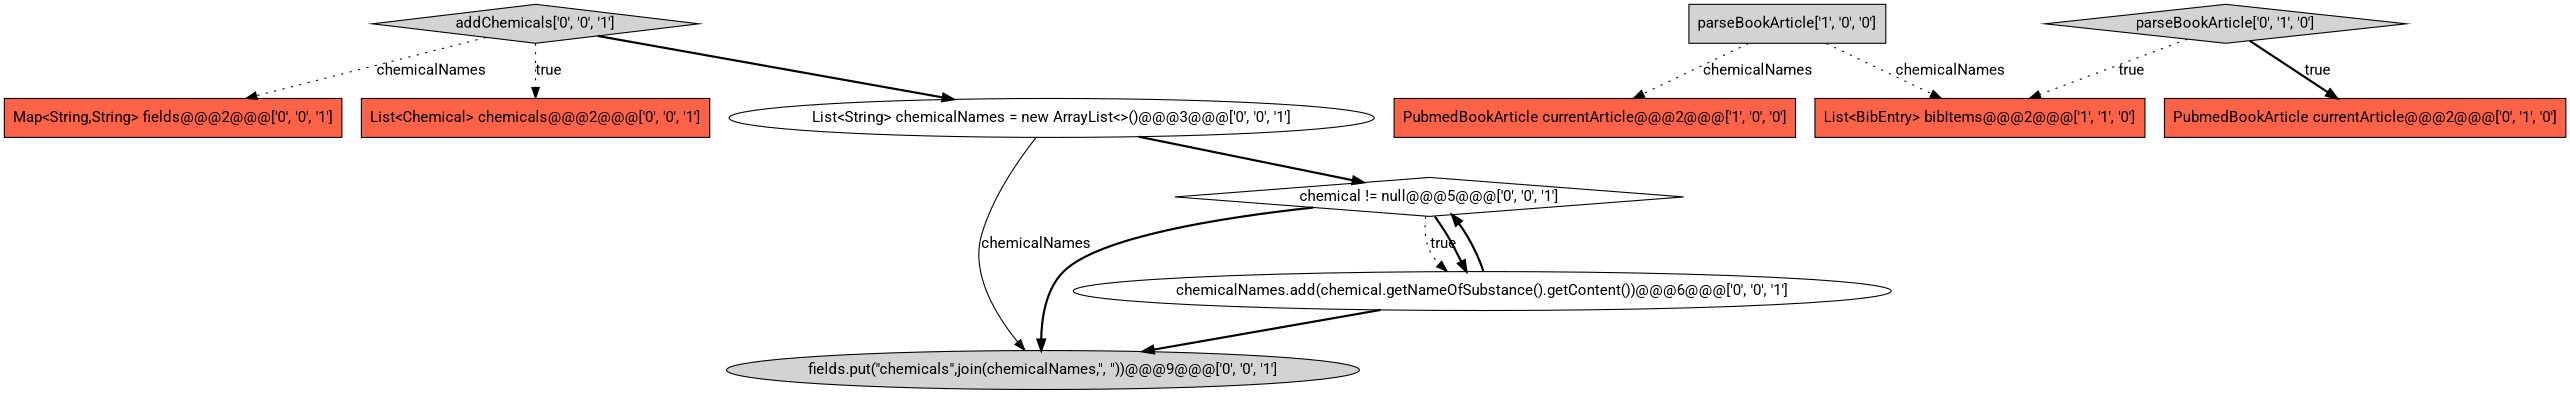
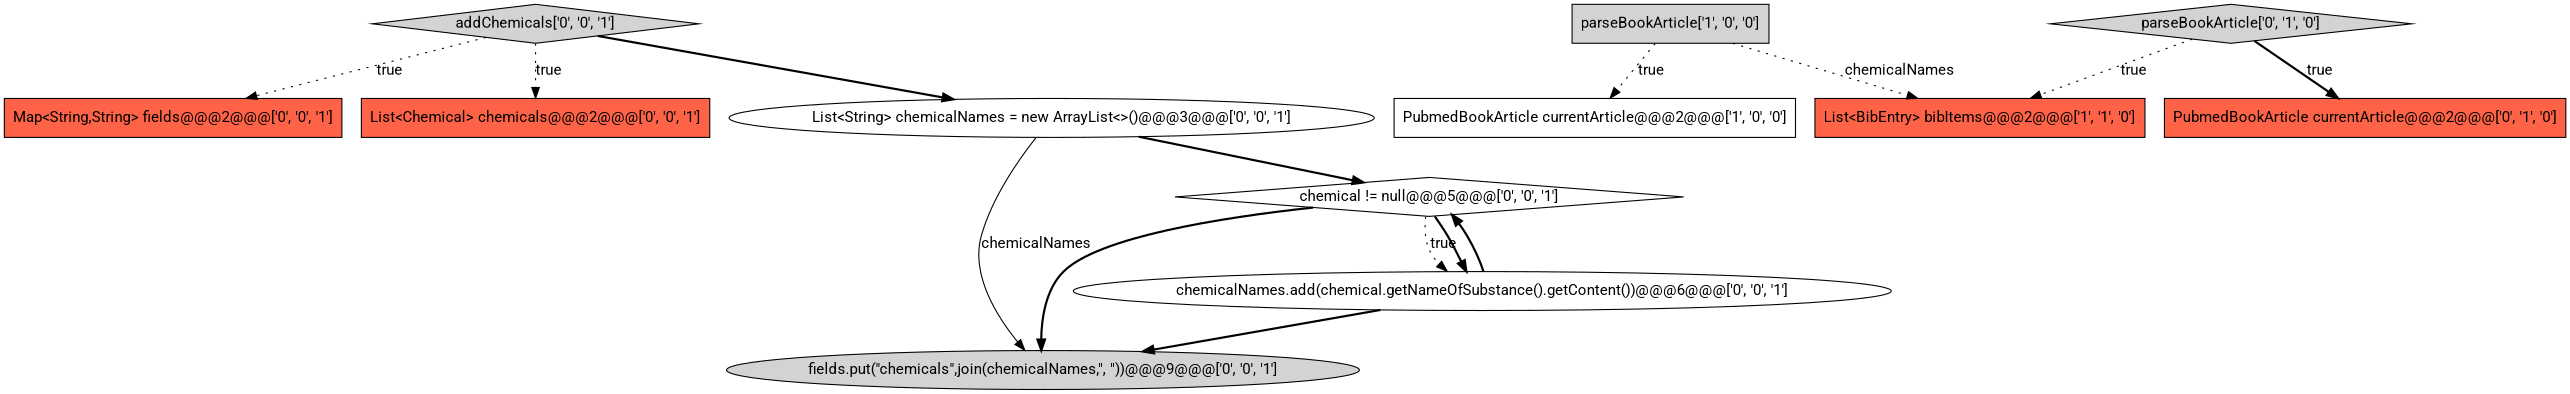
(432, 71) -> (390, 71)
(1758, 71) -> (1652, 71)
(1595, 118) -> (1595, 118)
